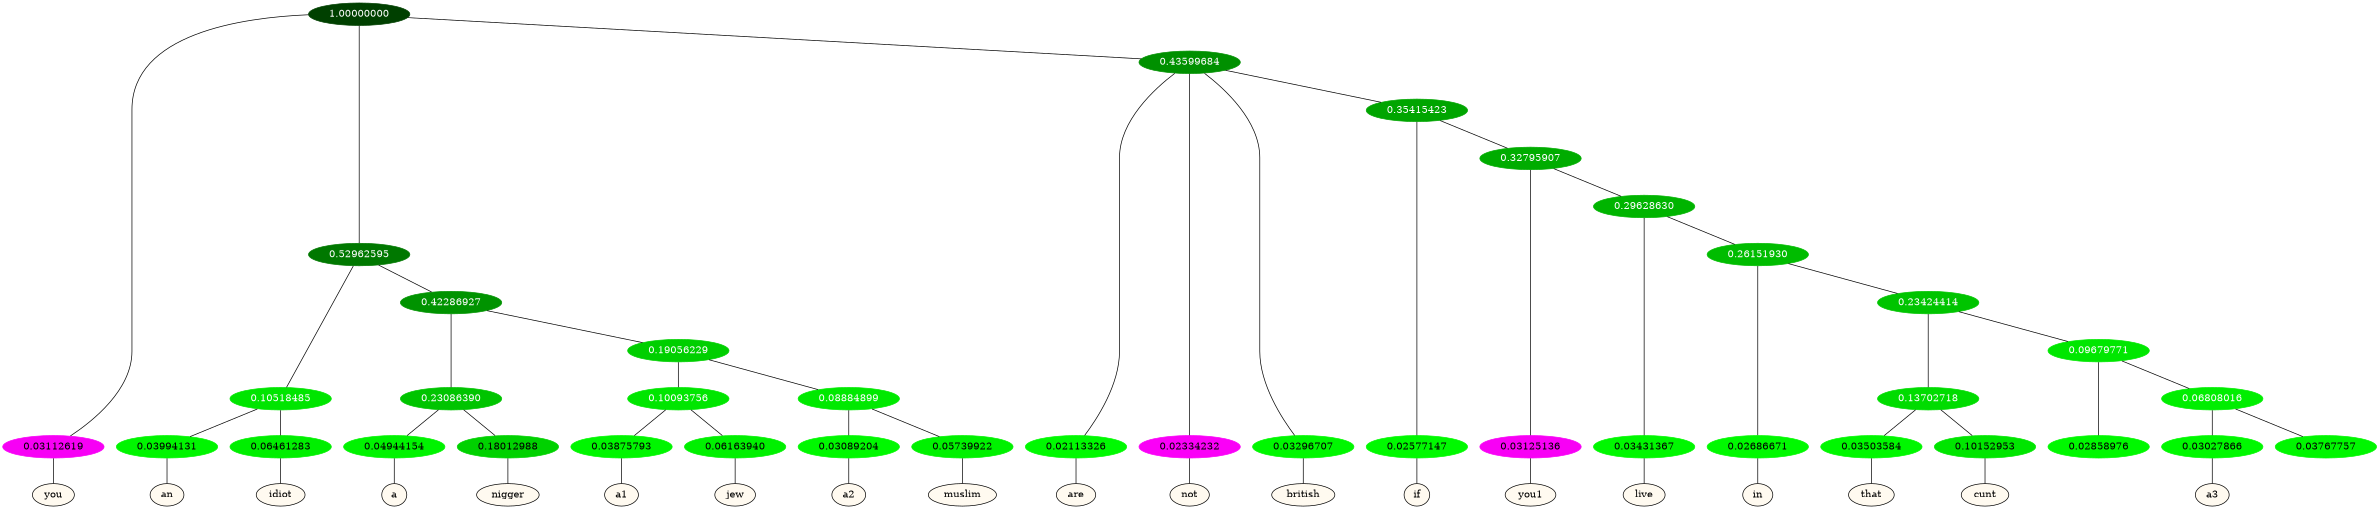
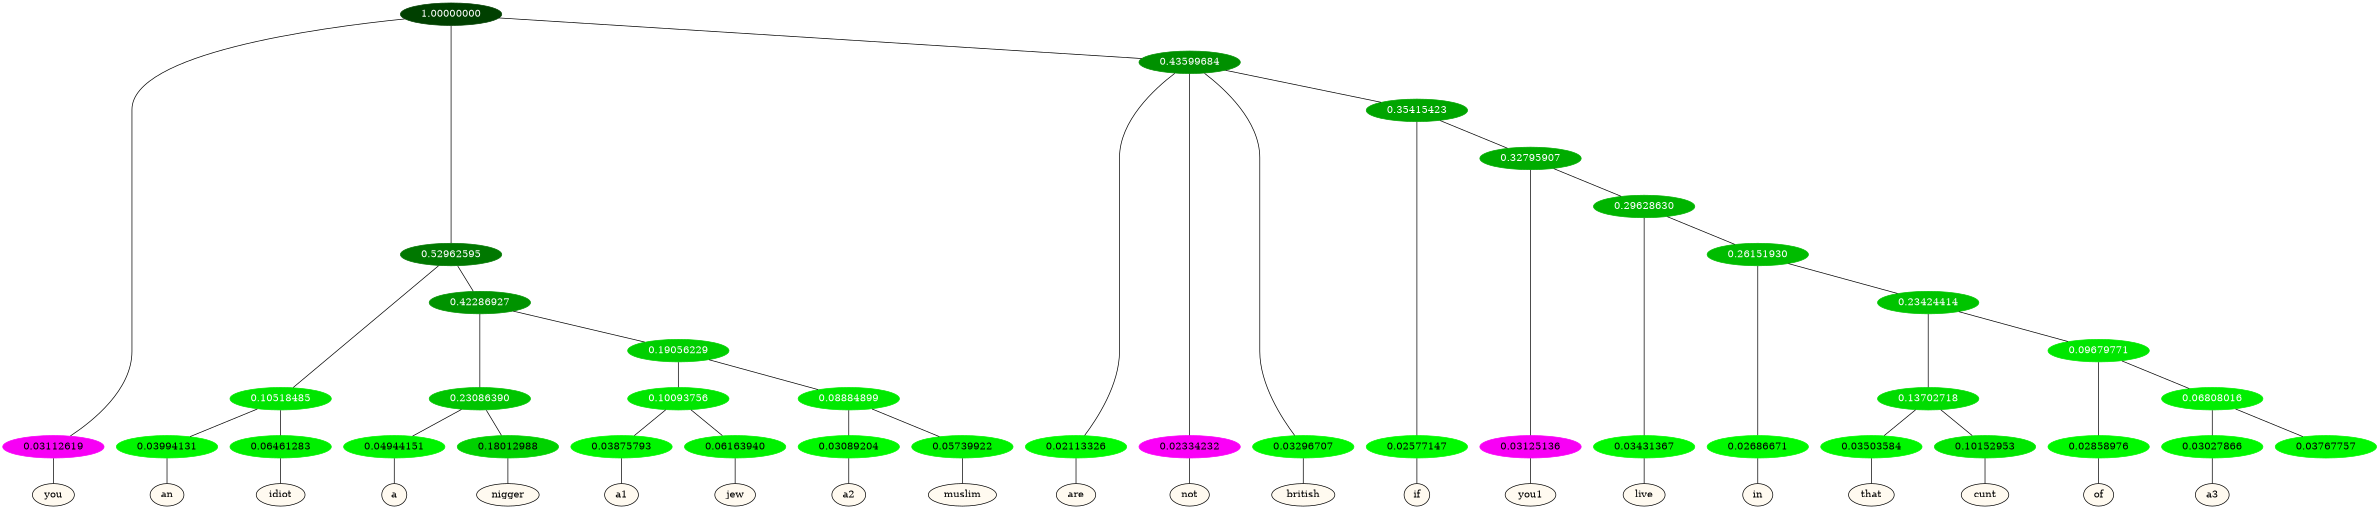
(394, 447) -> (394, 447)
none -> (2099, 495)
